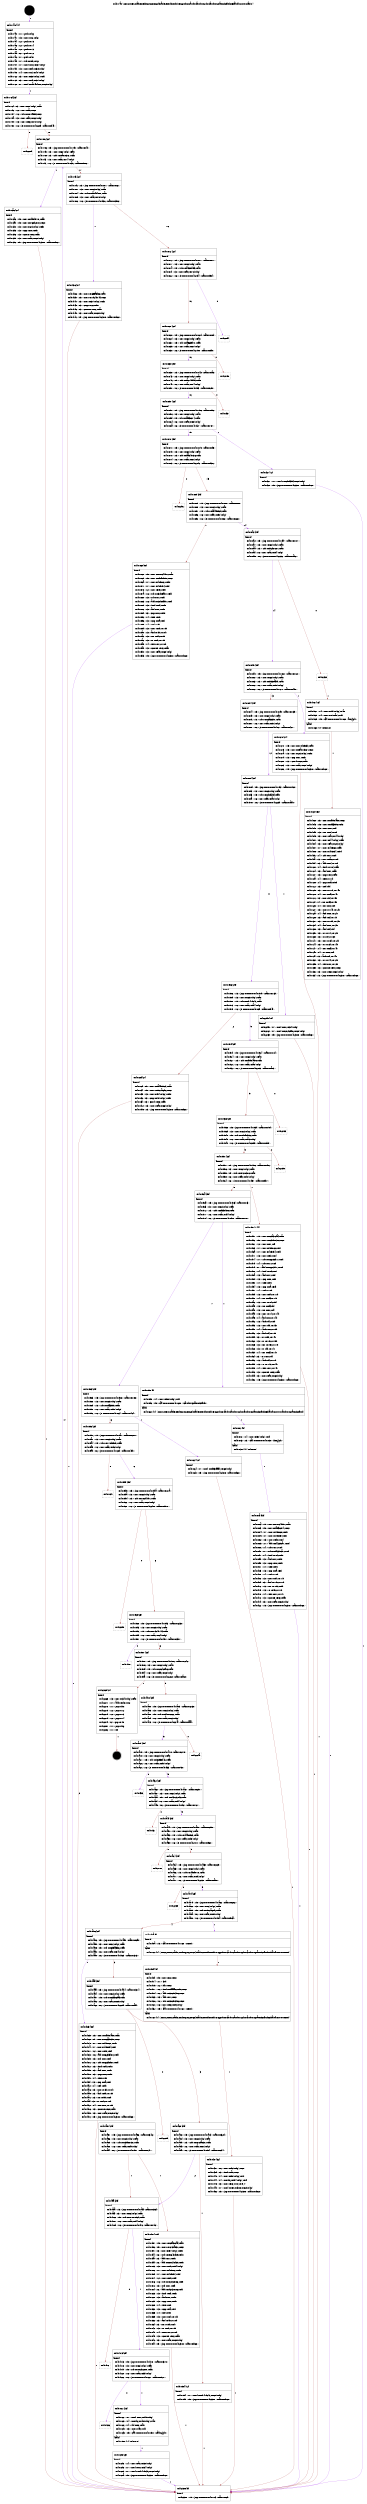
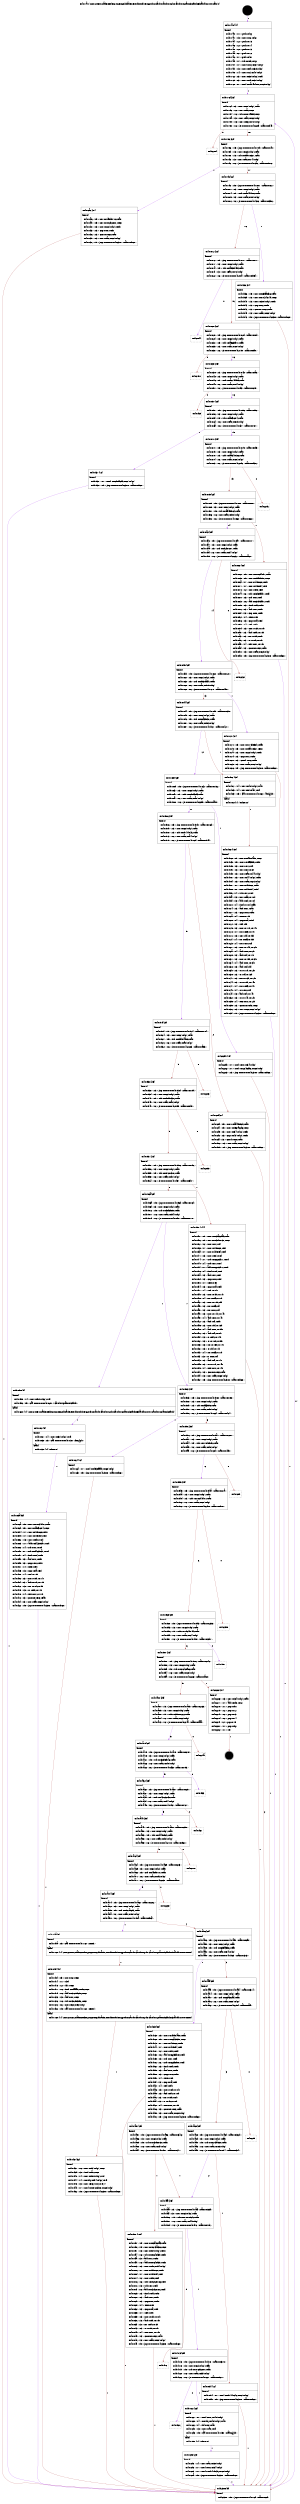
(325, 690) -> (210, 754)
(63, 1380) -> (294, 1310)
